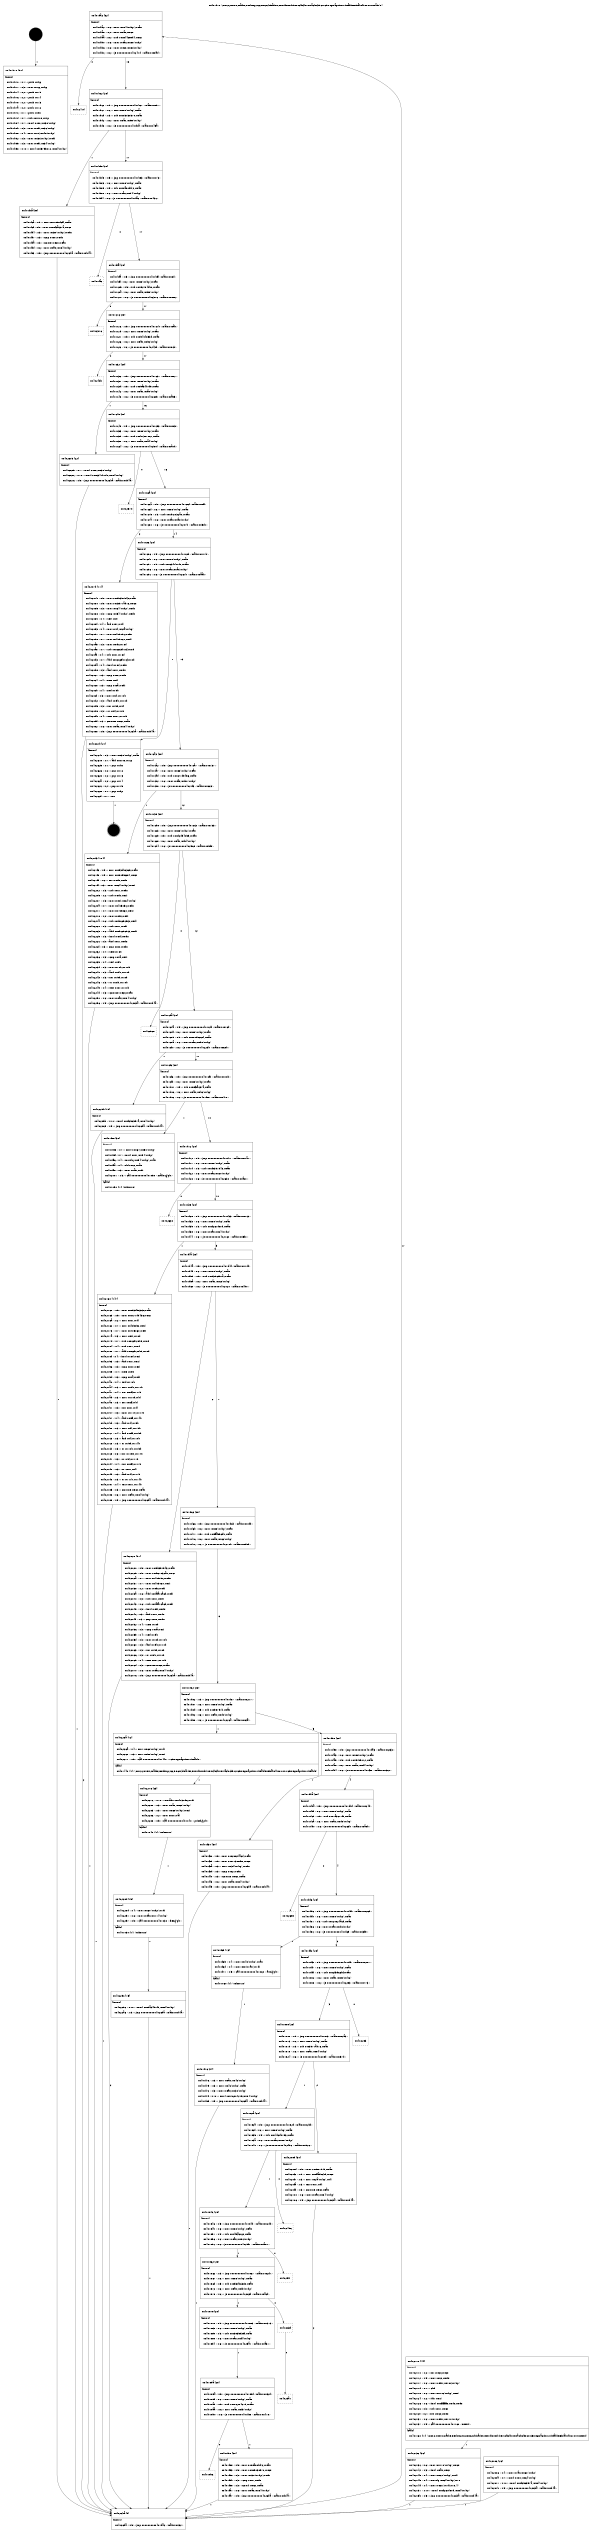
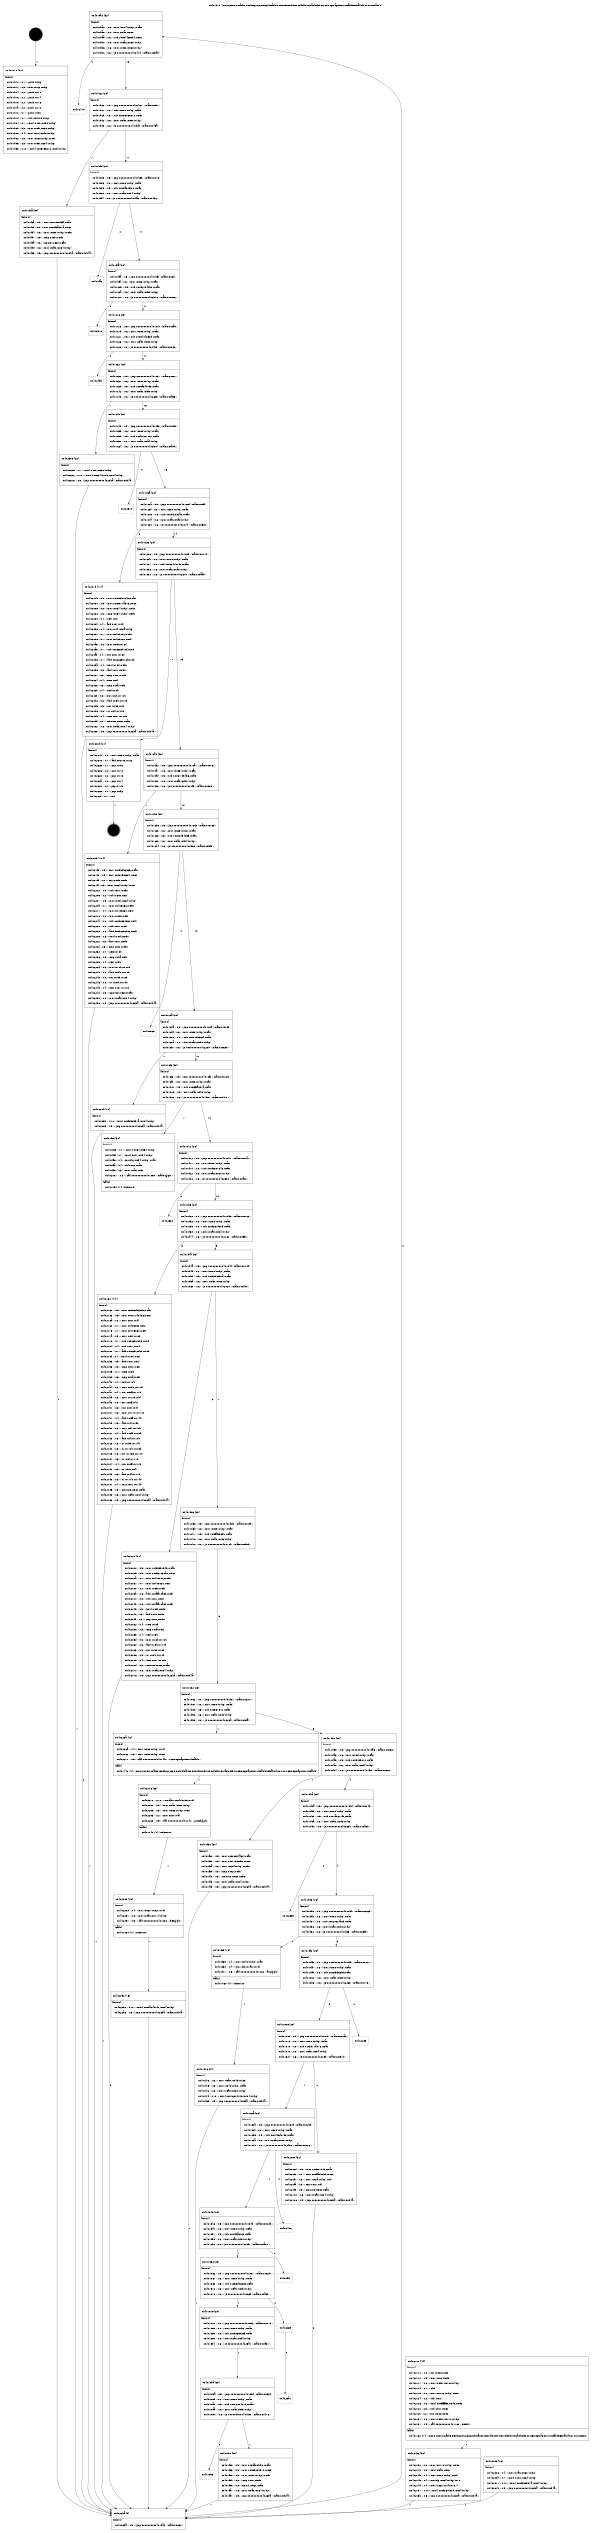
(182, 1246) -> (182, 1246)
